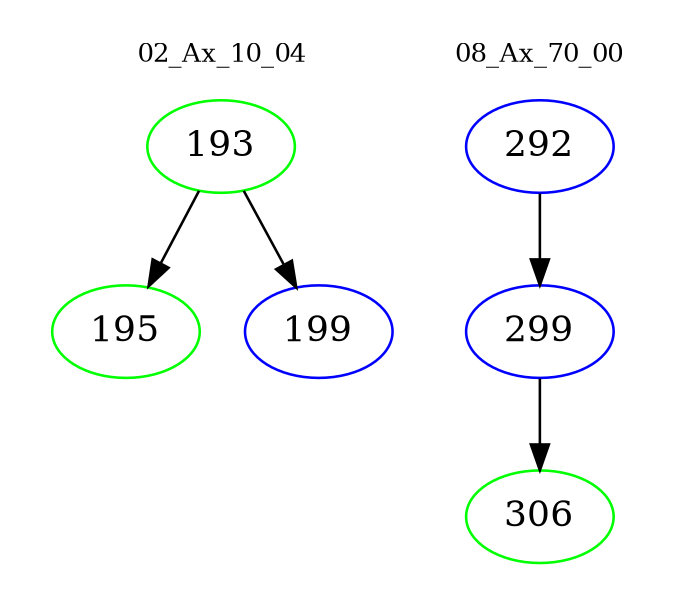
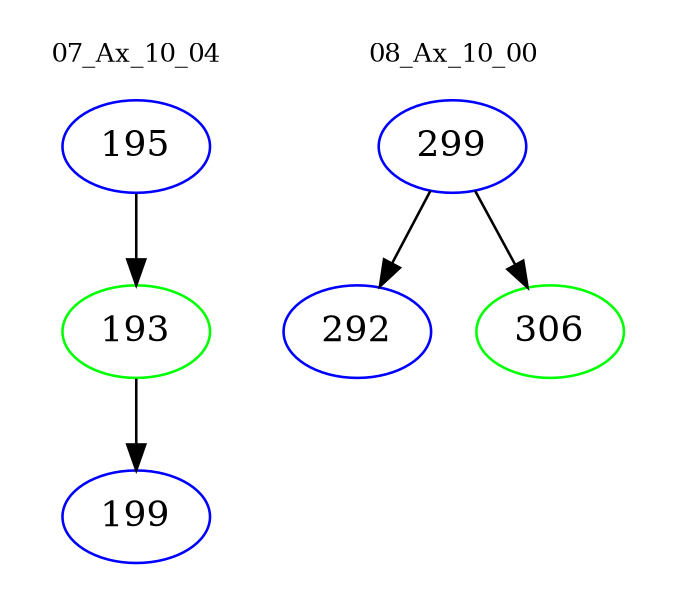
(222, 55) -> (136, 55)
(540, 55) -> (454, 55)
(540, 226) -> (411, 227)
(180, 227) -> (136, 226)
(126, 332) -> (136, 147)
